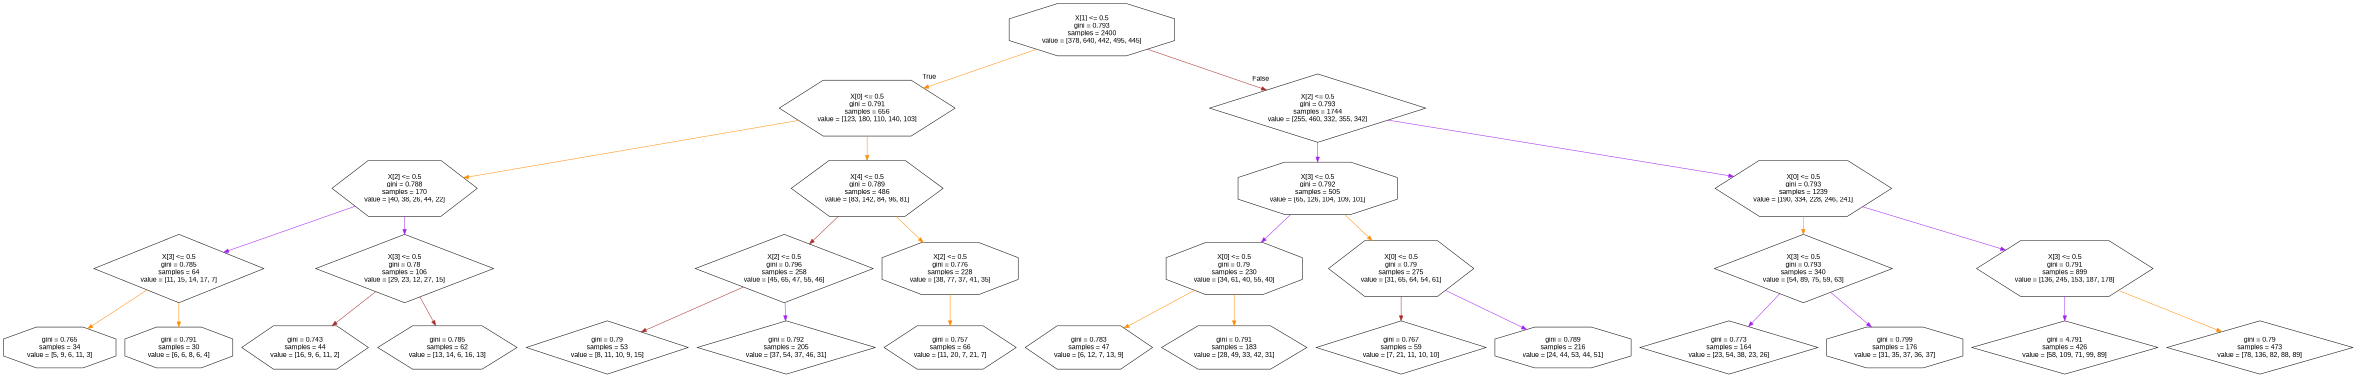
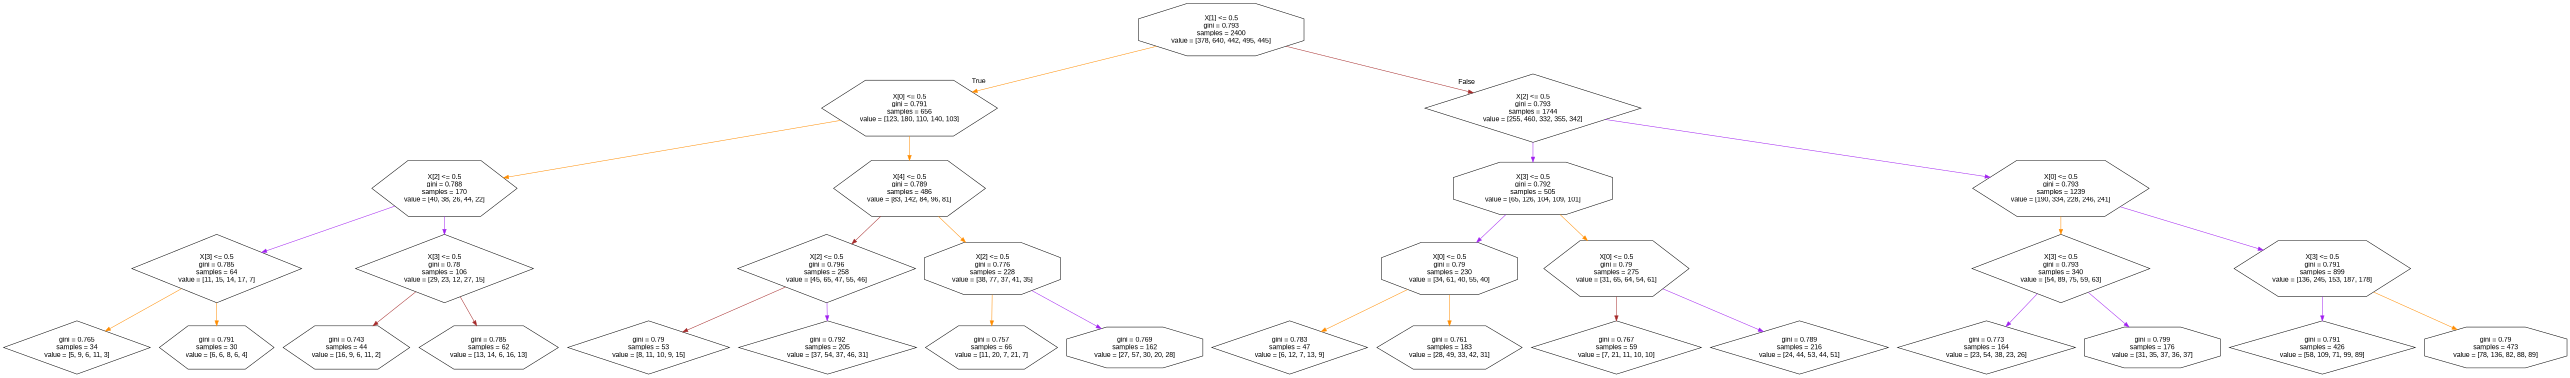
(60, 347) -> (77, 347)
(179, 347) -> (217, 347)
(1089, 347) -> (1290, 347)
none -> (1135, 347)
(1234, 347) -> (1450, 347)
(1563, 347) -> (1799, 347)
(2065, 347) -> (2322, 347)
(2260, 347) -> (2496, 347)
